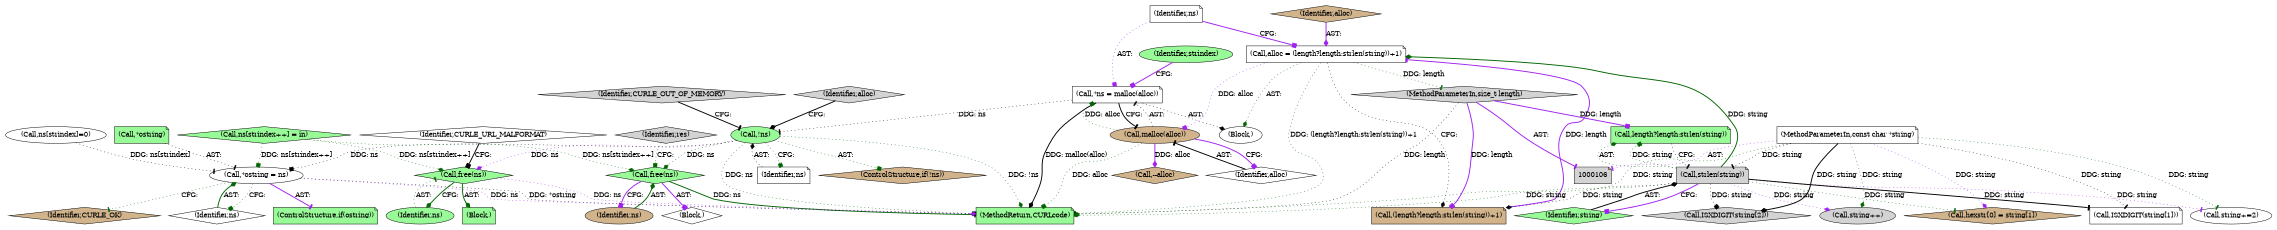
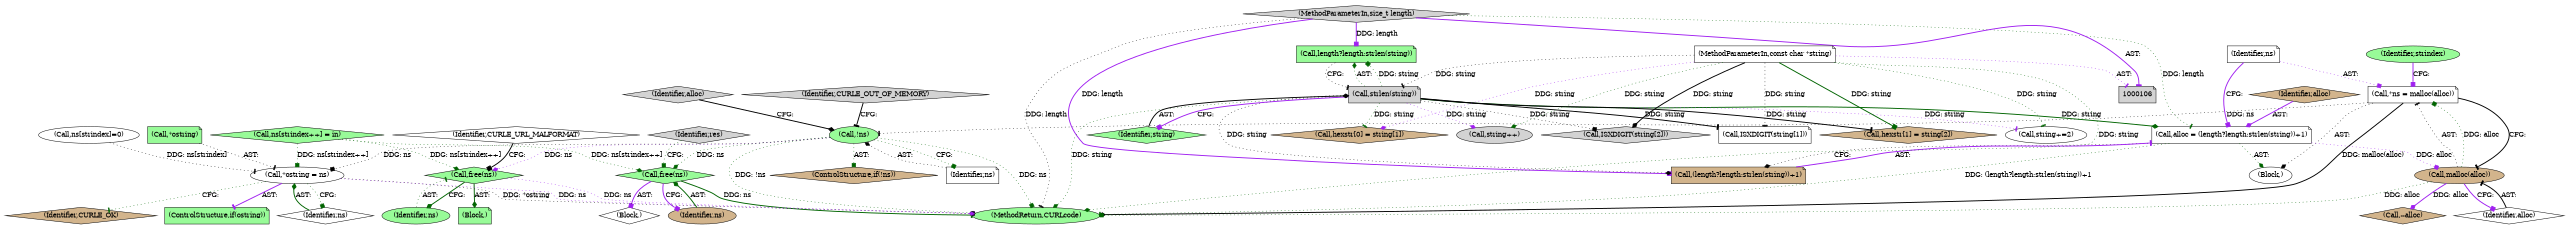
(1397, 75) -> (1845, 24)
(1586, 135) -> (1904, 155)
none -> (1908, 135)
(1025, 216) -> (1036, 216)
